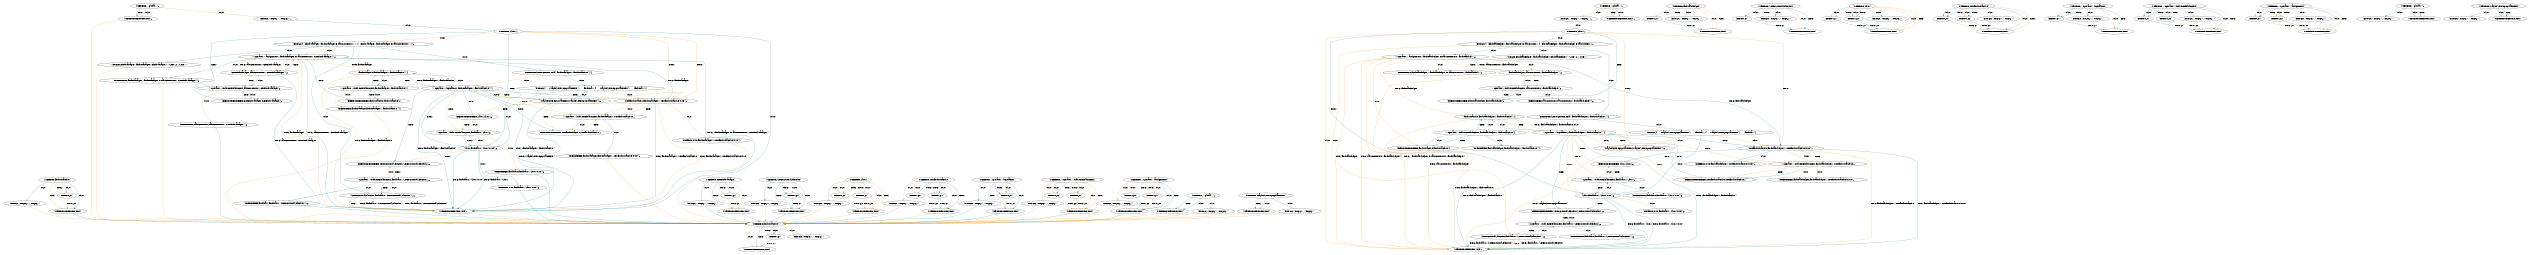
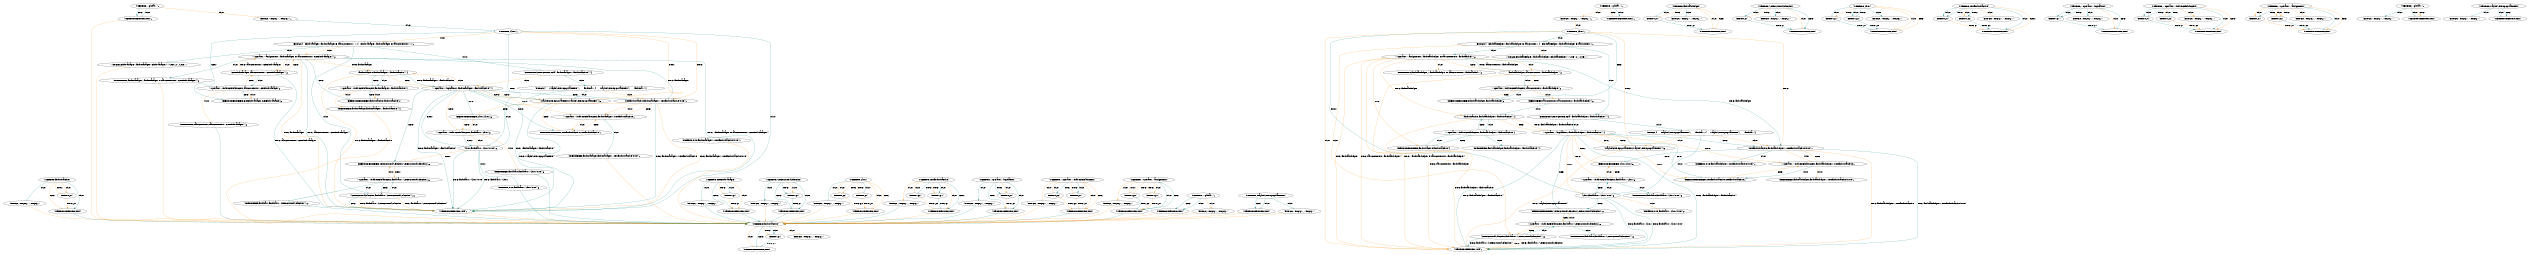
(439, 76) -> (439, 76)
(687, 119) -> none
(1516, 129) -> (1525, 109)
